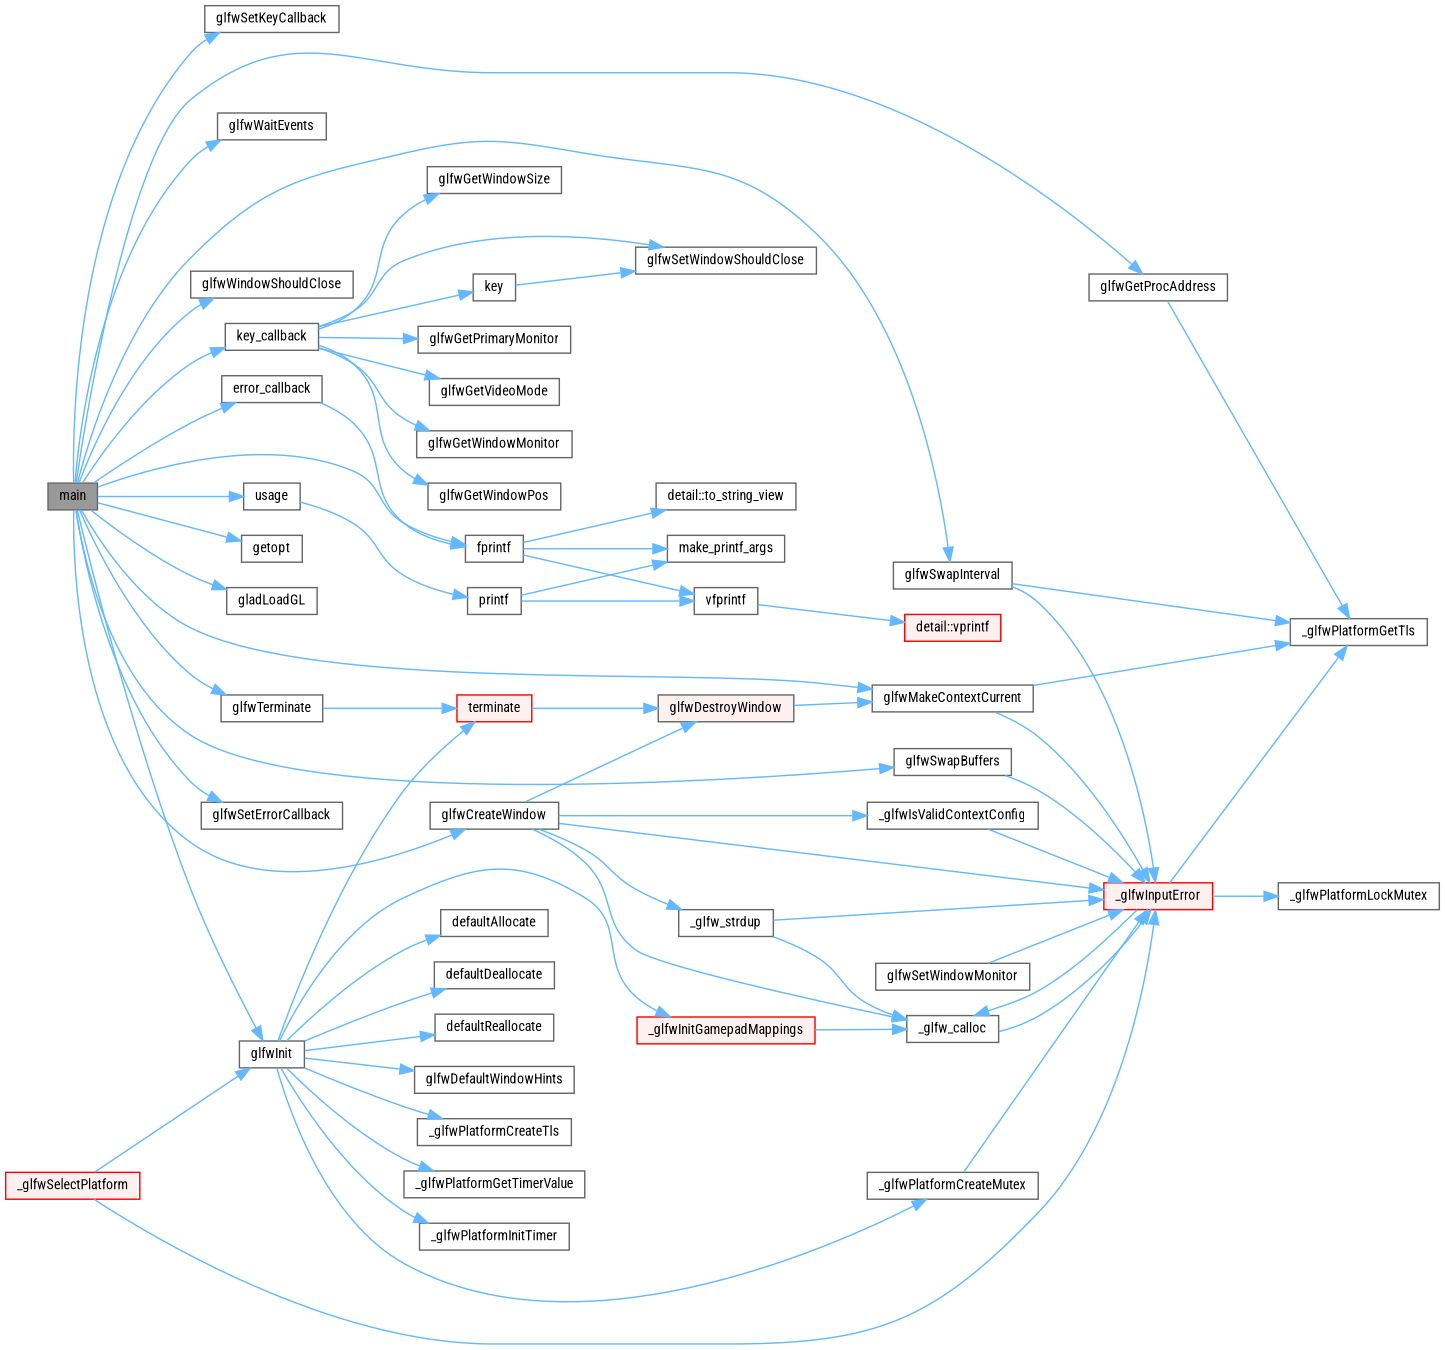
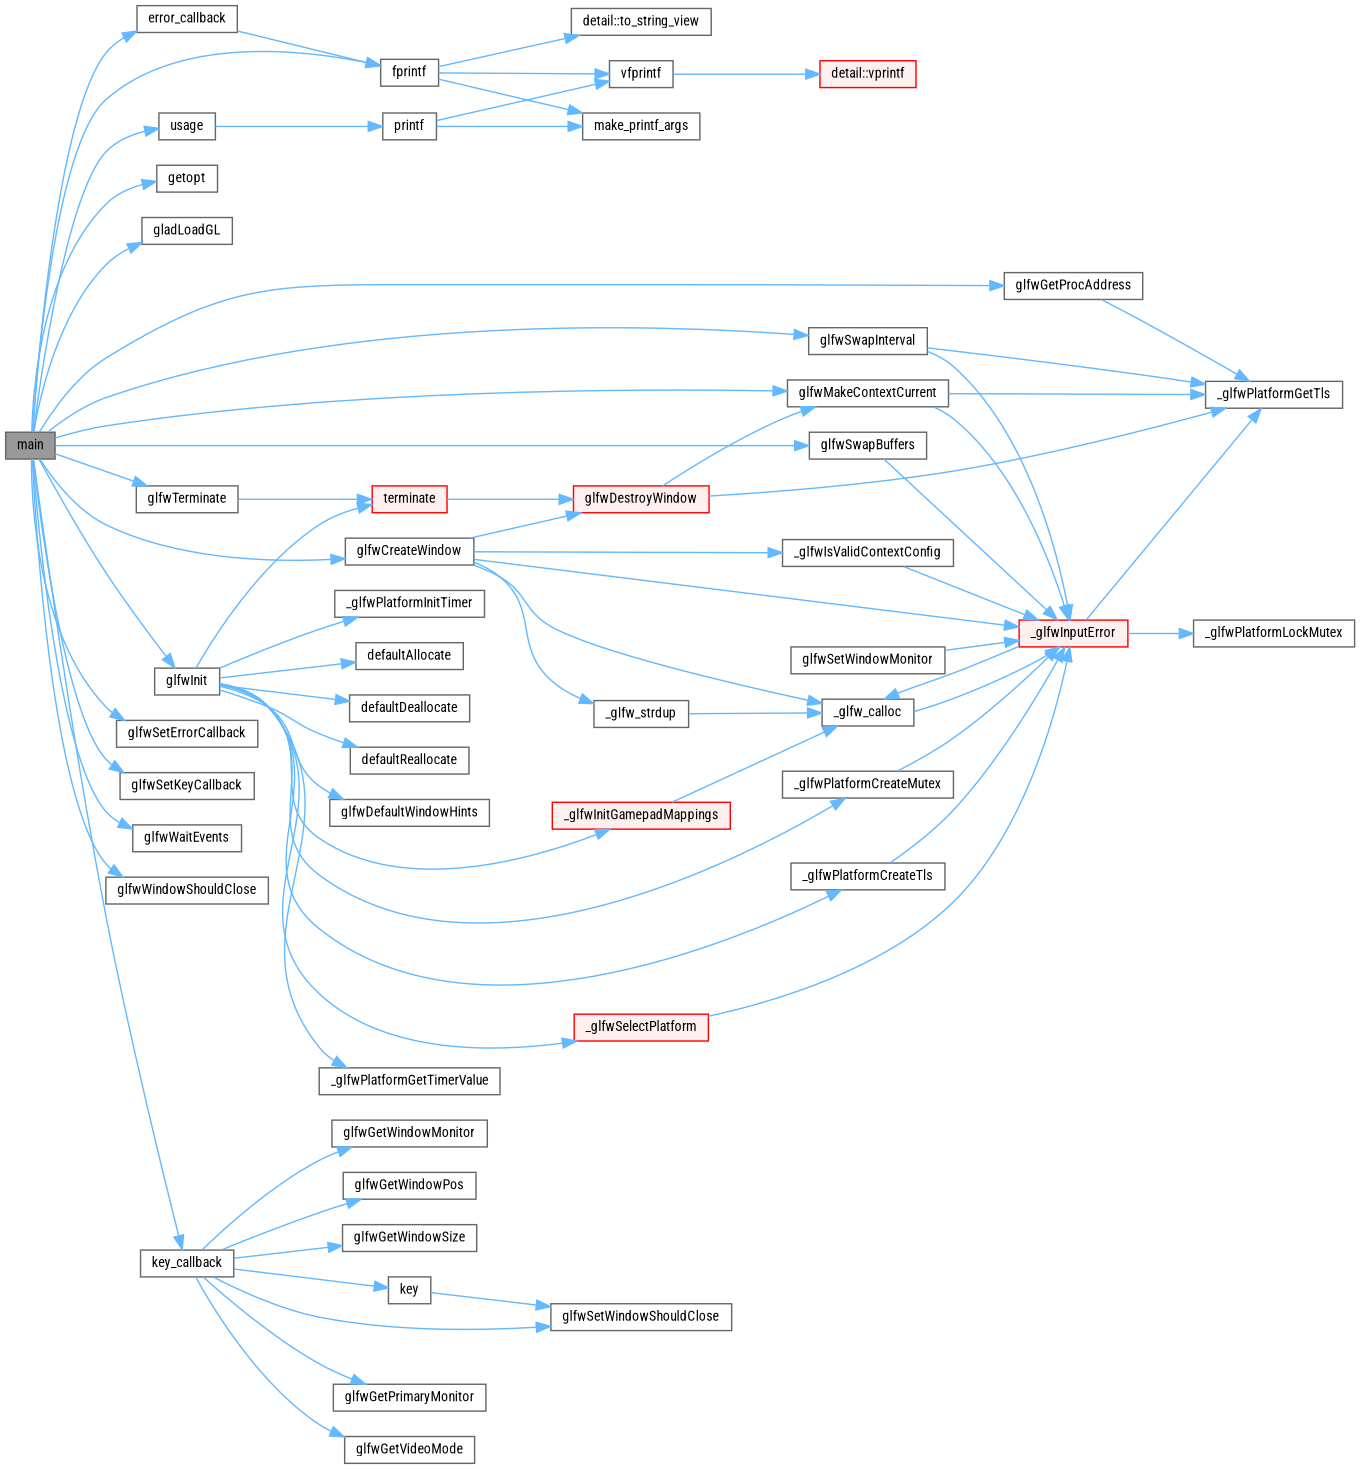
none -> (963, 469)
(726, 708) -> (641, 499)
(931, 910) -> (986, 771)
(166, 1124) -> (297, 965)
